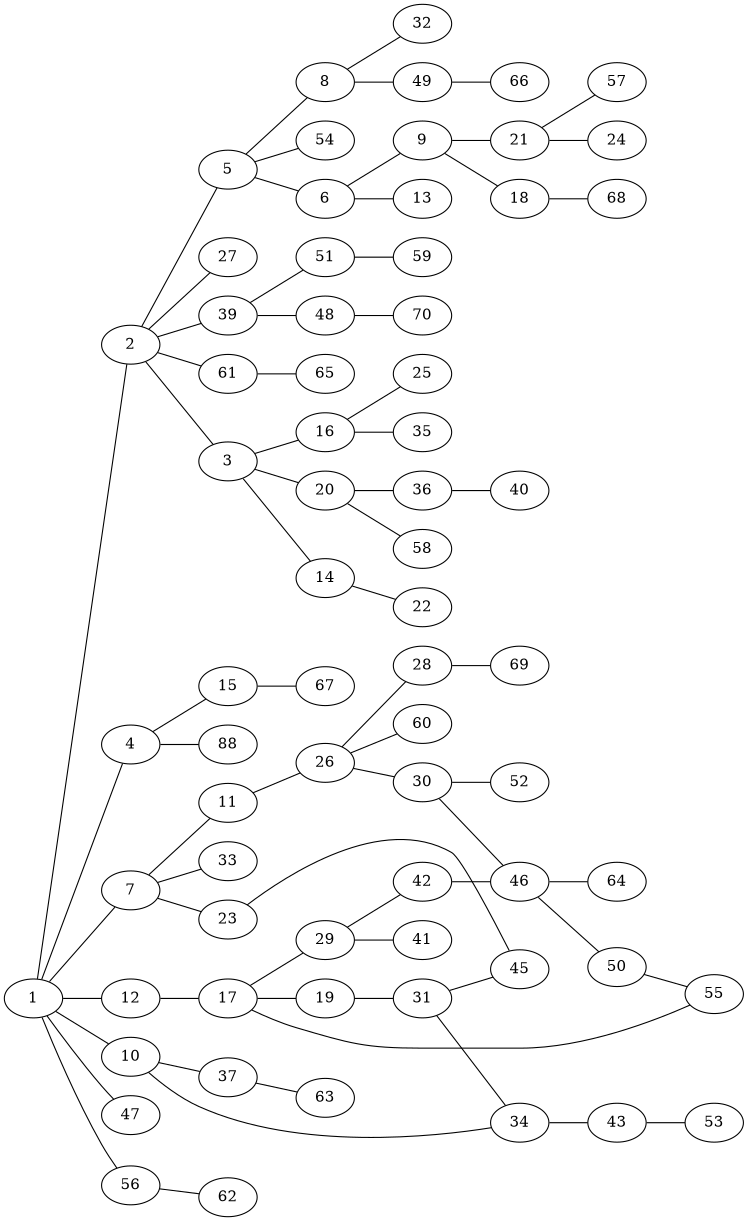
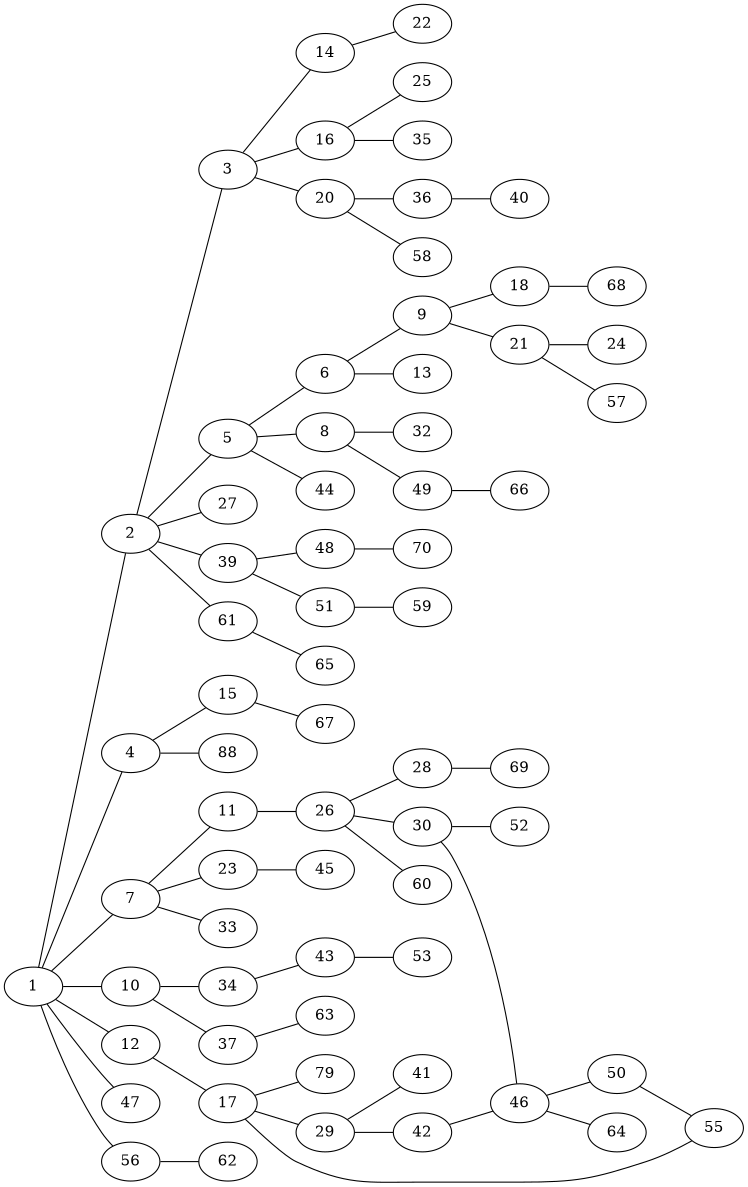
(325, 140) -> (325, 491)
(325, 998) -> (325, 1074)
(422, 998) -> none
